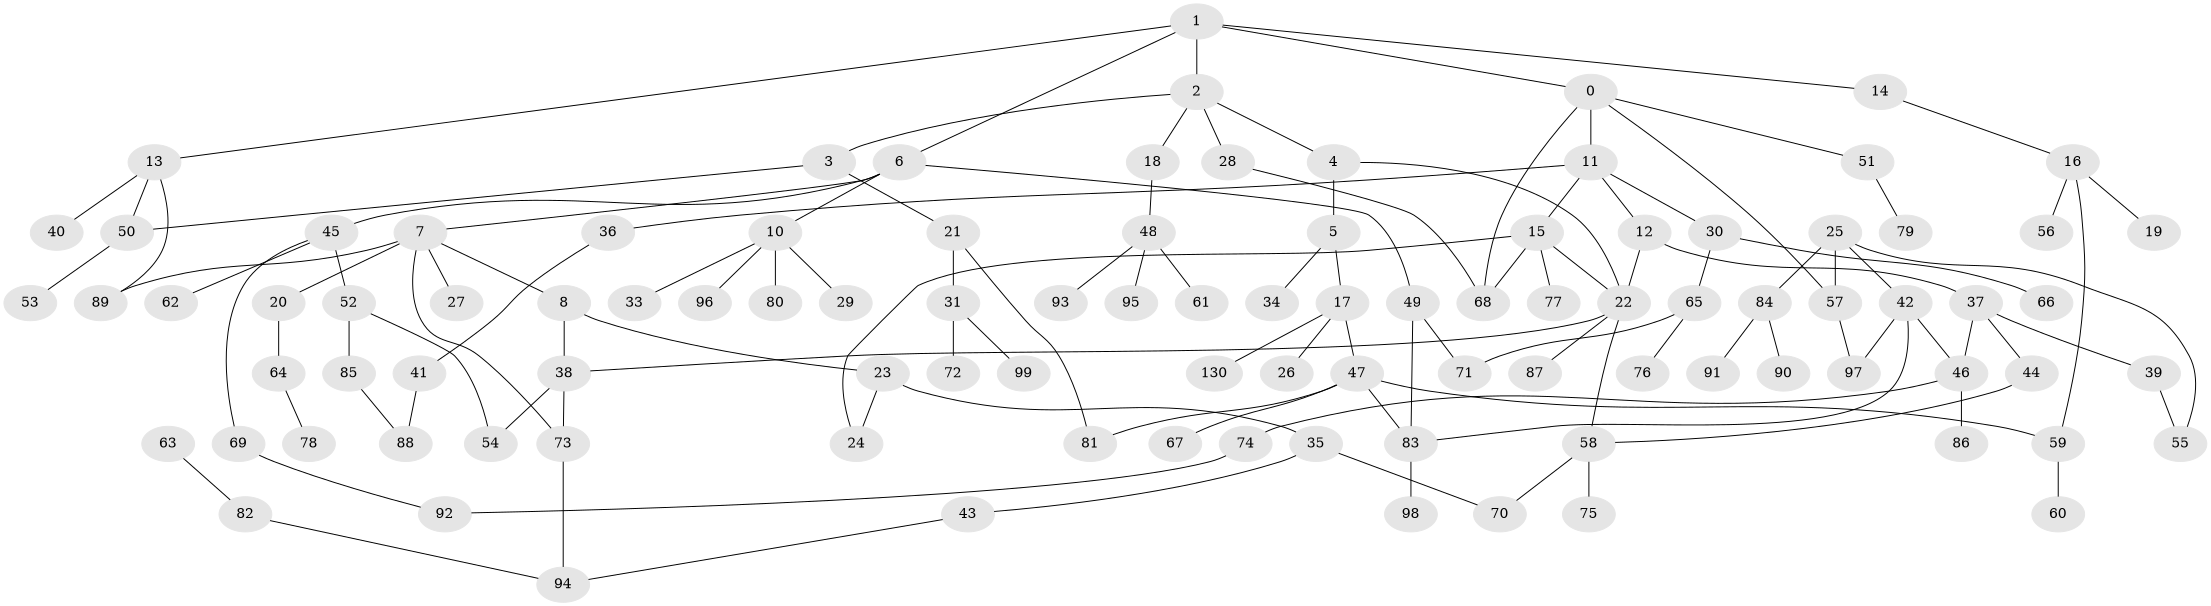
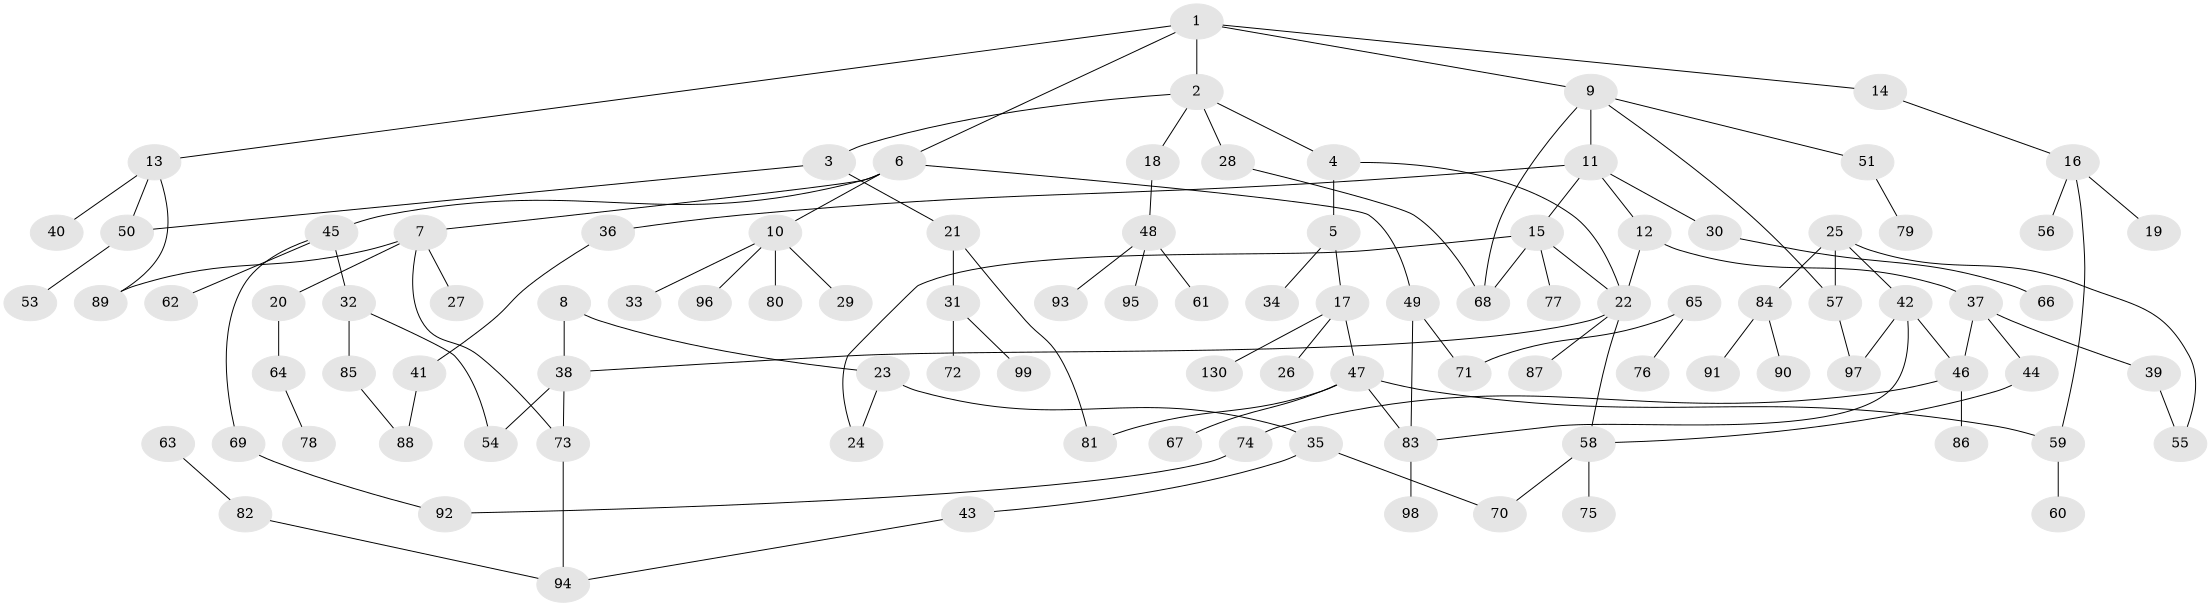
(1591, 92) -> (1591, 92)
(492, 268) -> none
(1705, 268) -> none
(349, 303) -> (349, 303)
